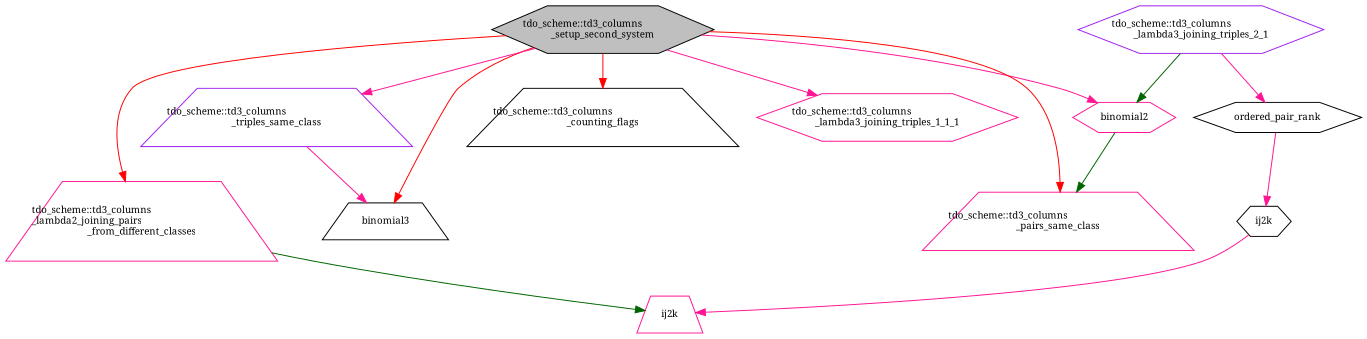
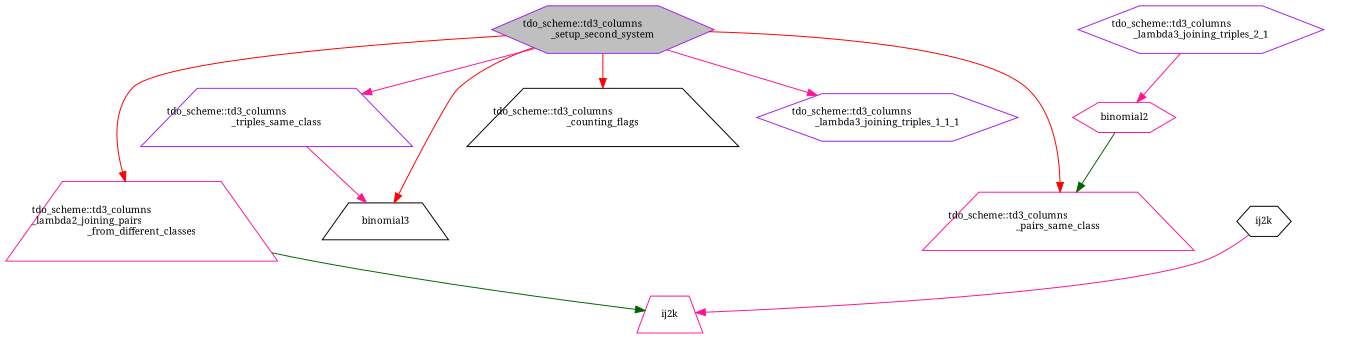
(603, 30) -> (603, 30)
(897, 56) -> none
(1162, 74) -> (1162, 74)
(887, 117) -> (887, 117)
(1278, 117) -> none
